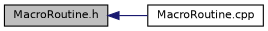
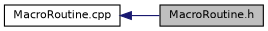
(133, 16) -> (146, 16)
